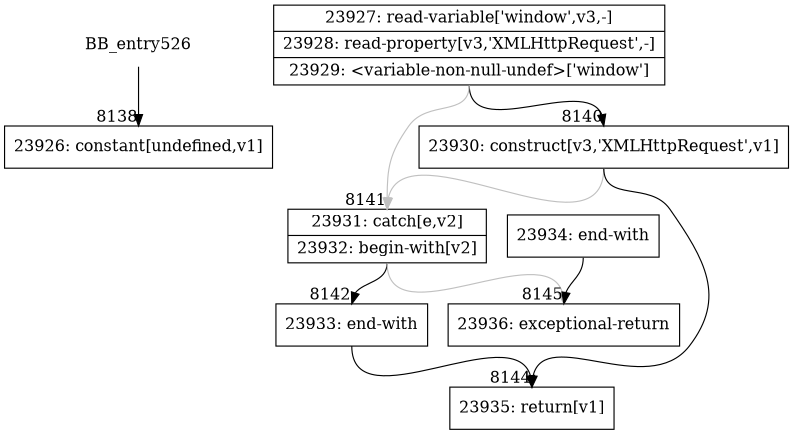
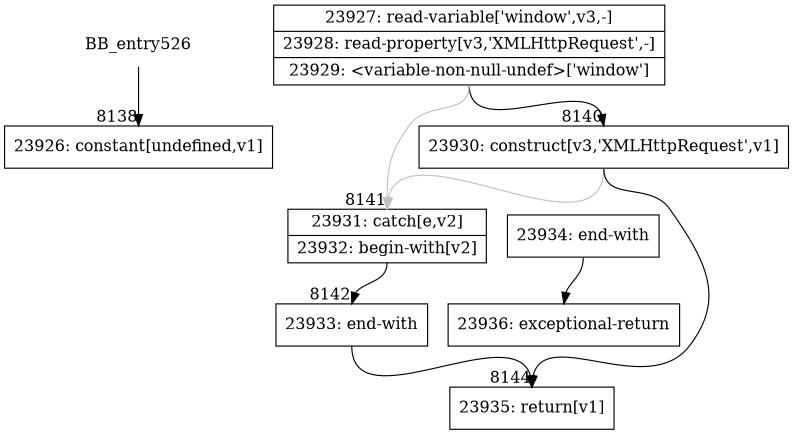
(470, 285) -> none
